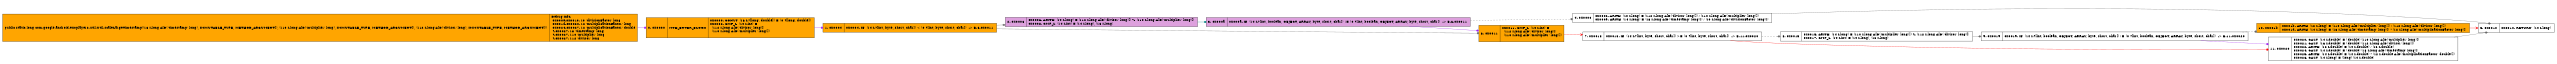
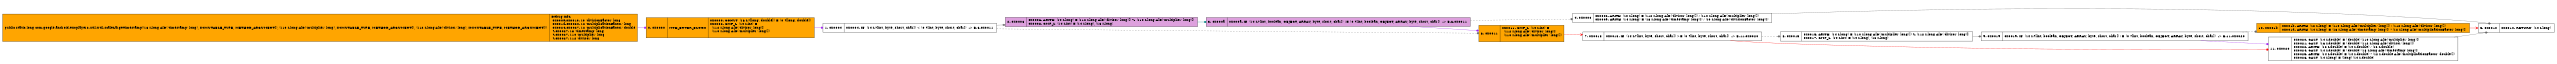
(910, 28) -> (910, 28)
(1237, 31) -> (1237, 31)
